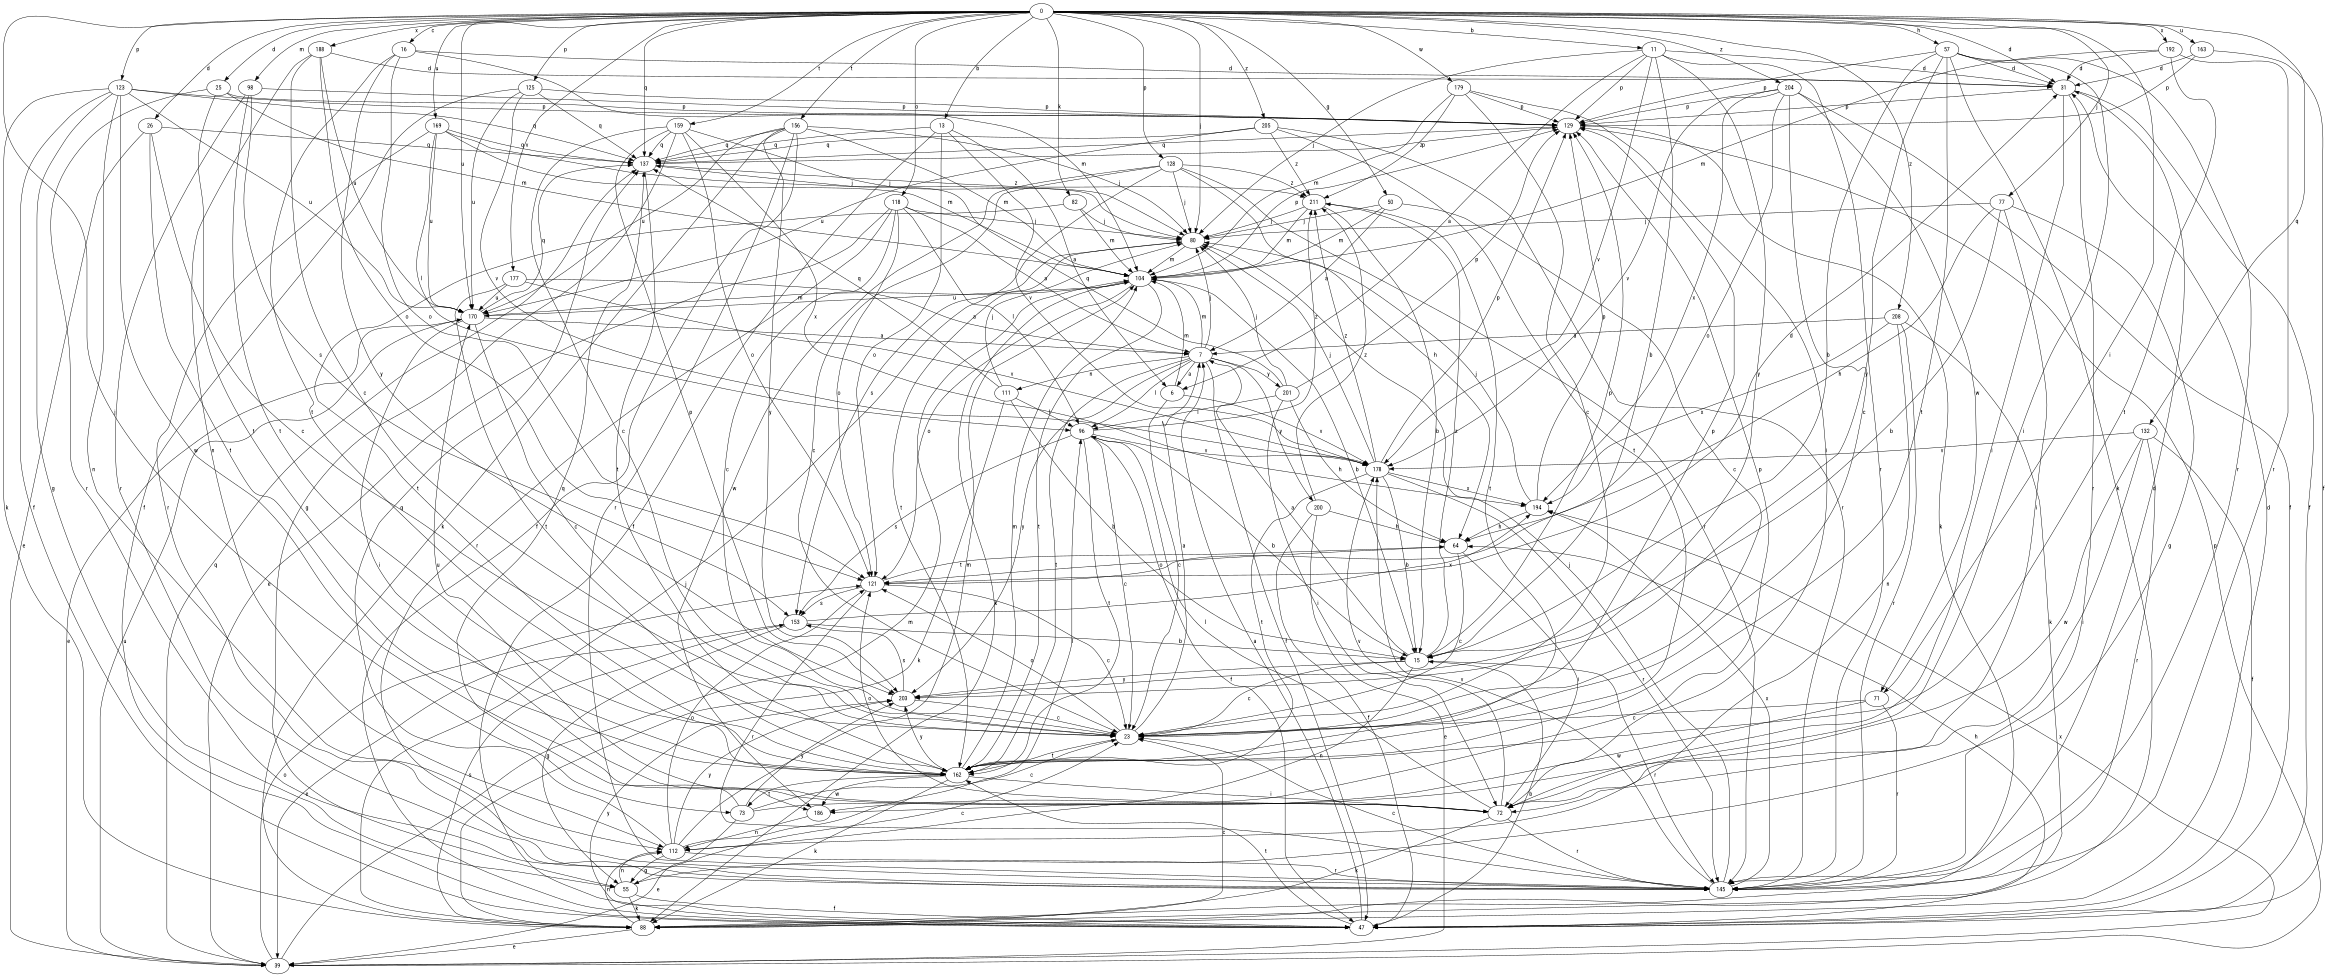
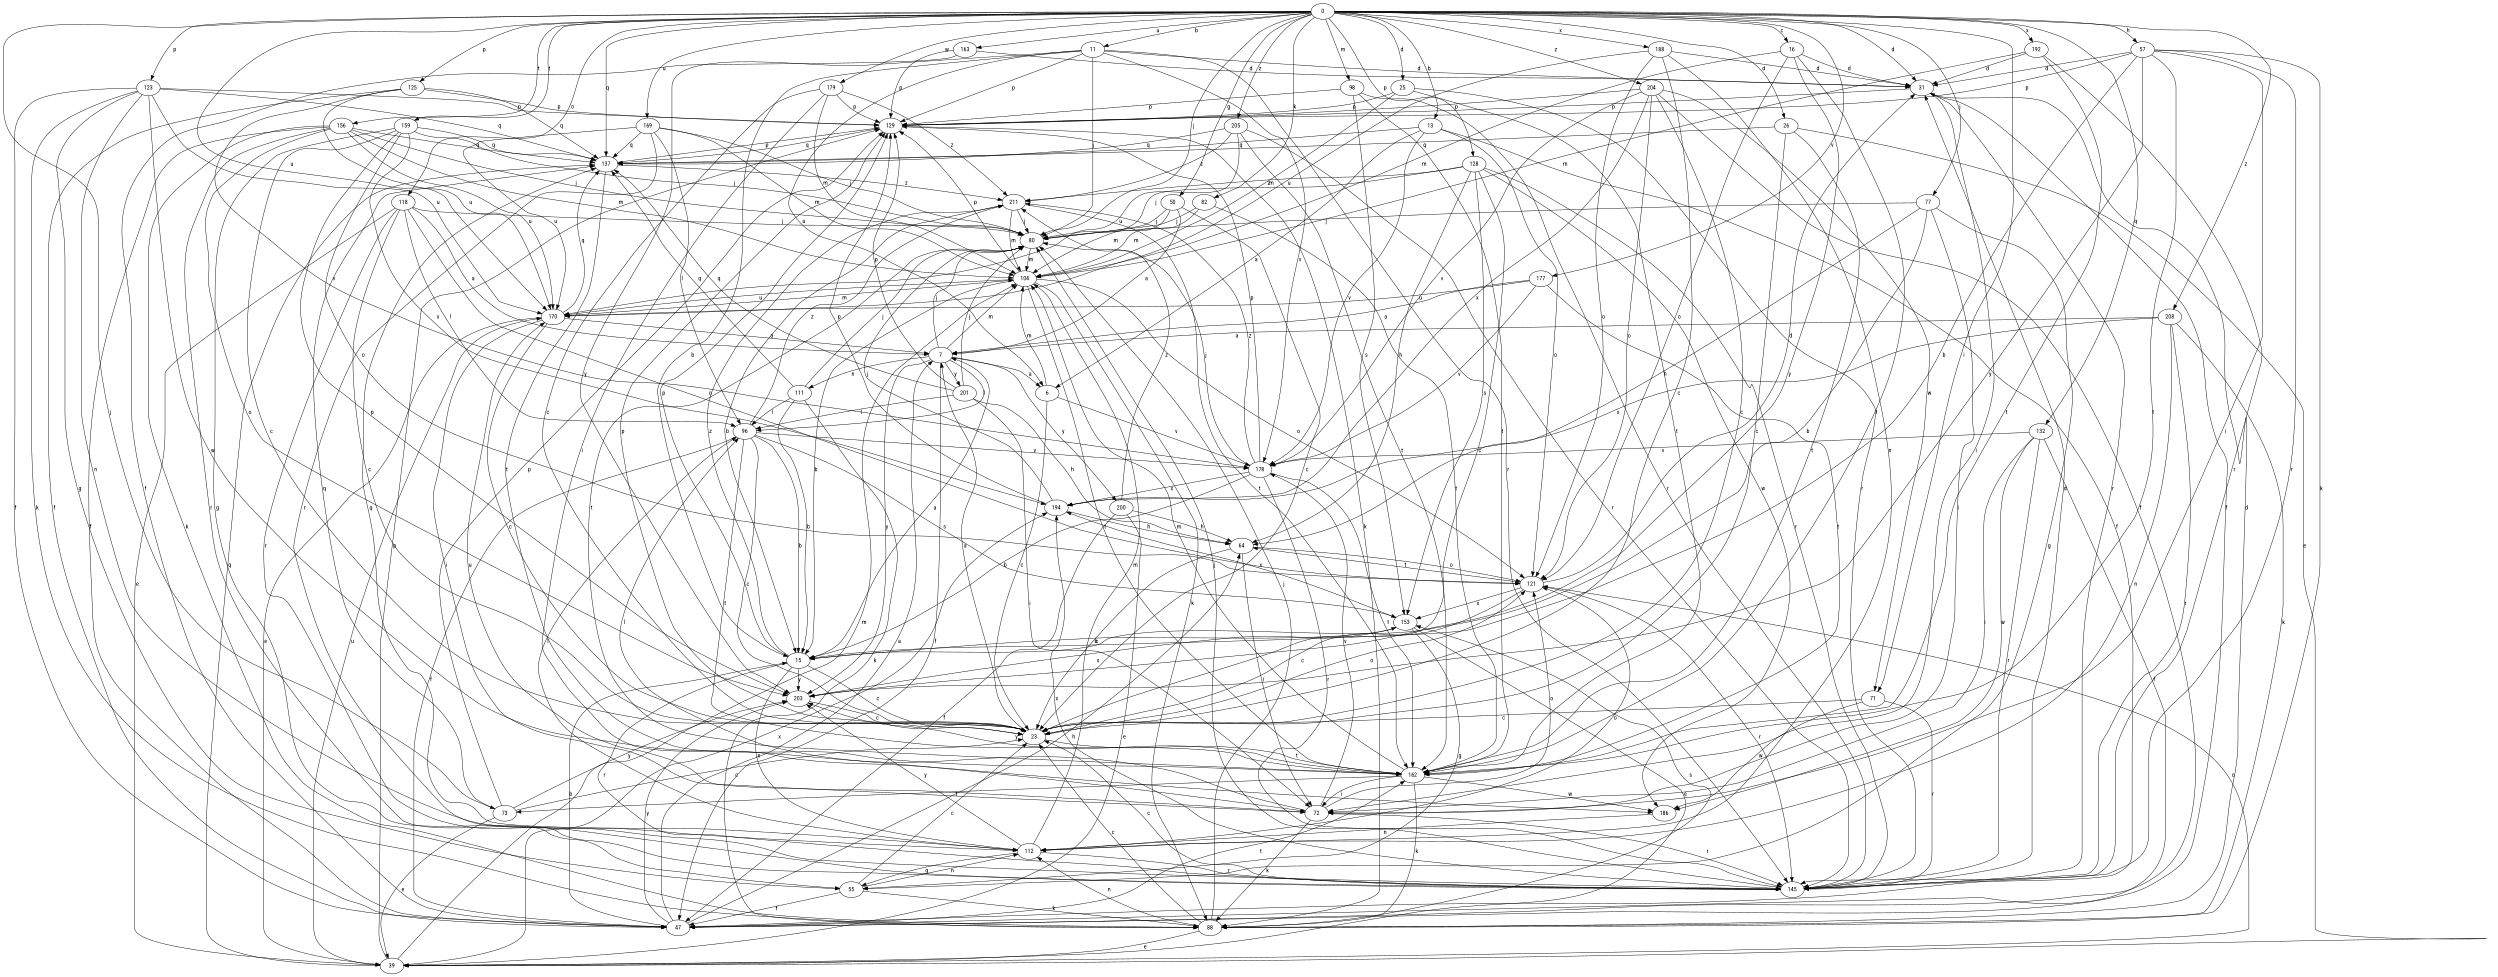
(771, 412) -> (250, 412)
(1054, 540) -> none
(1499, 696) -> none
